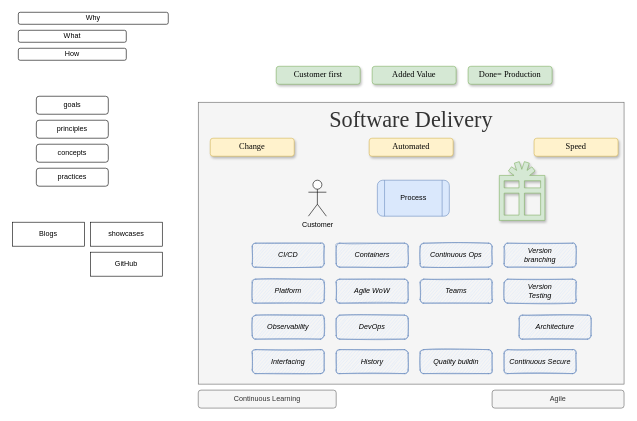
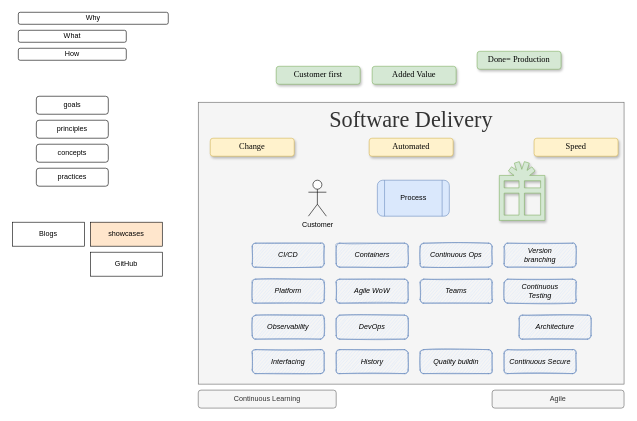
(510, 75) -> (519, 60)
(126, 234) -> (126, 234)
(540, 291) -> (540, 291)
